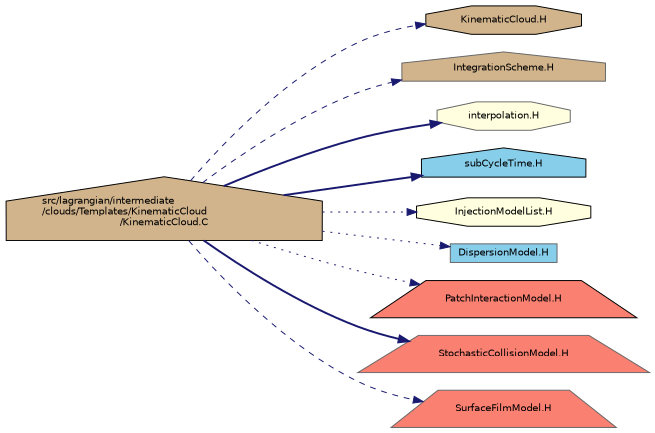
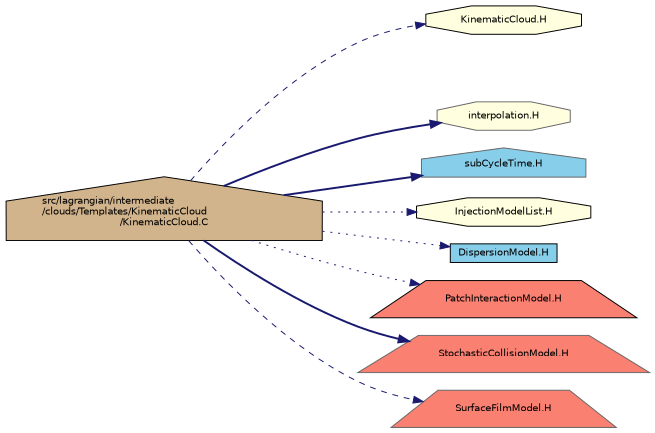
(504, 20) -> (504, 20)
(504, 68) -> none
(504, 164) -> (504, 164)
(504, 253) -> (504, 253)
